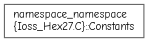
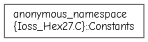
(74, 21) -> (74, 21)
